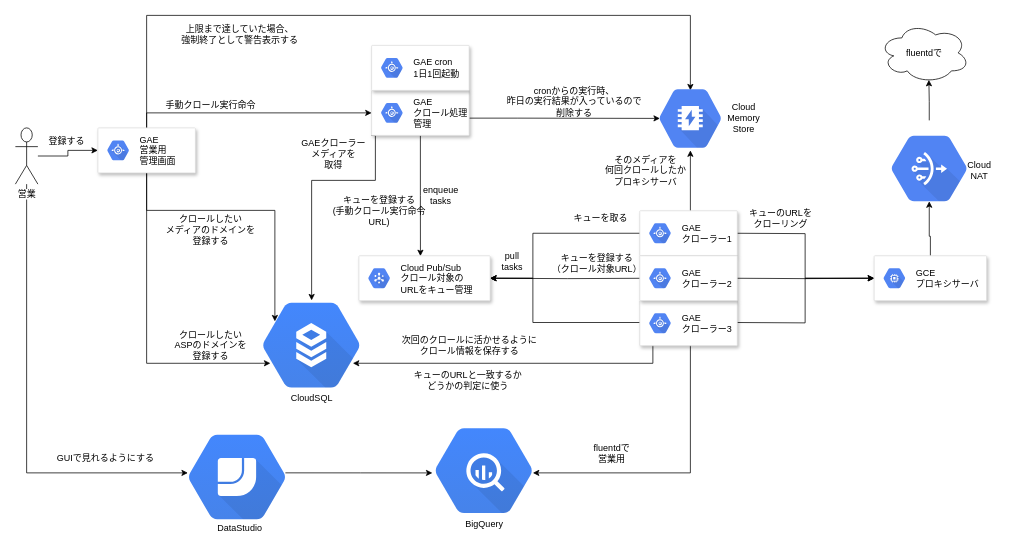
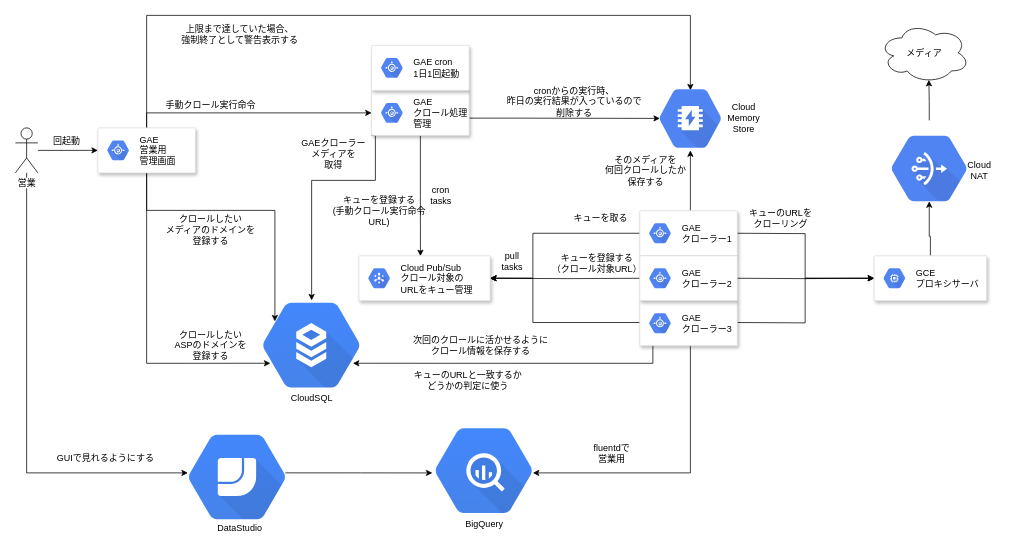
(924, 53) -> (924, 53)
(67, 141) -> (67, 141)
(27, 156) -> (27, 150)
(646, 171) -> (646, 171)
(441, 195) -> (441, 195)
(469, 345) -> (480, 345)
